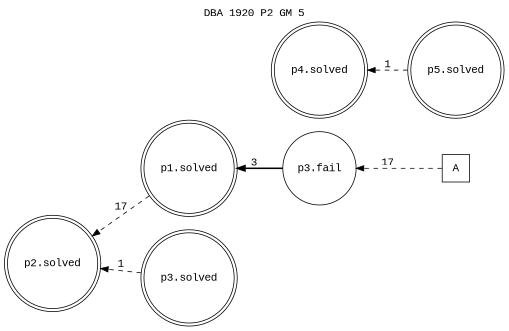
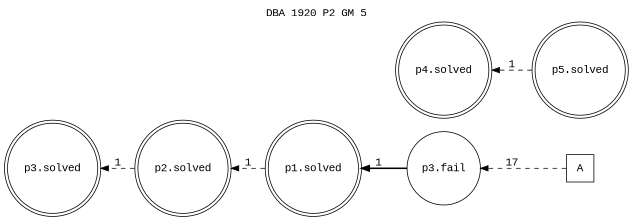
(254, 163) -> (379, 163)
(121, 207) -> (248, 163)
(125, 271) -> (122, 168)
